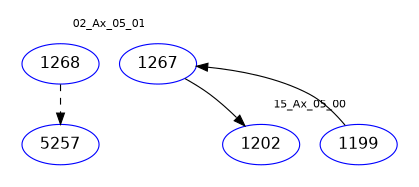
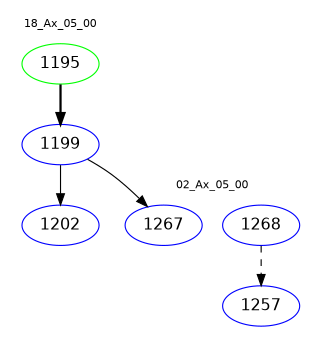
(109, 24) -> (212, 185)
none -> (61, 64)
(221, 103) -> (61, 179)
(310, 105) -> (61, 24)
(61, 145) -> (261, 306)
